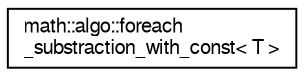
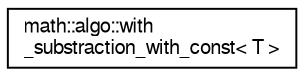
(152, 38) -> (152, 38)
